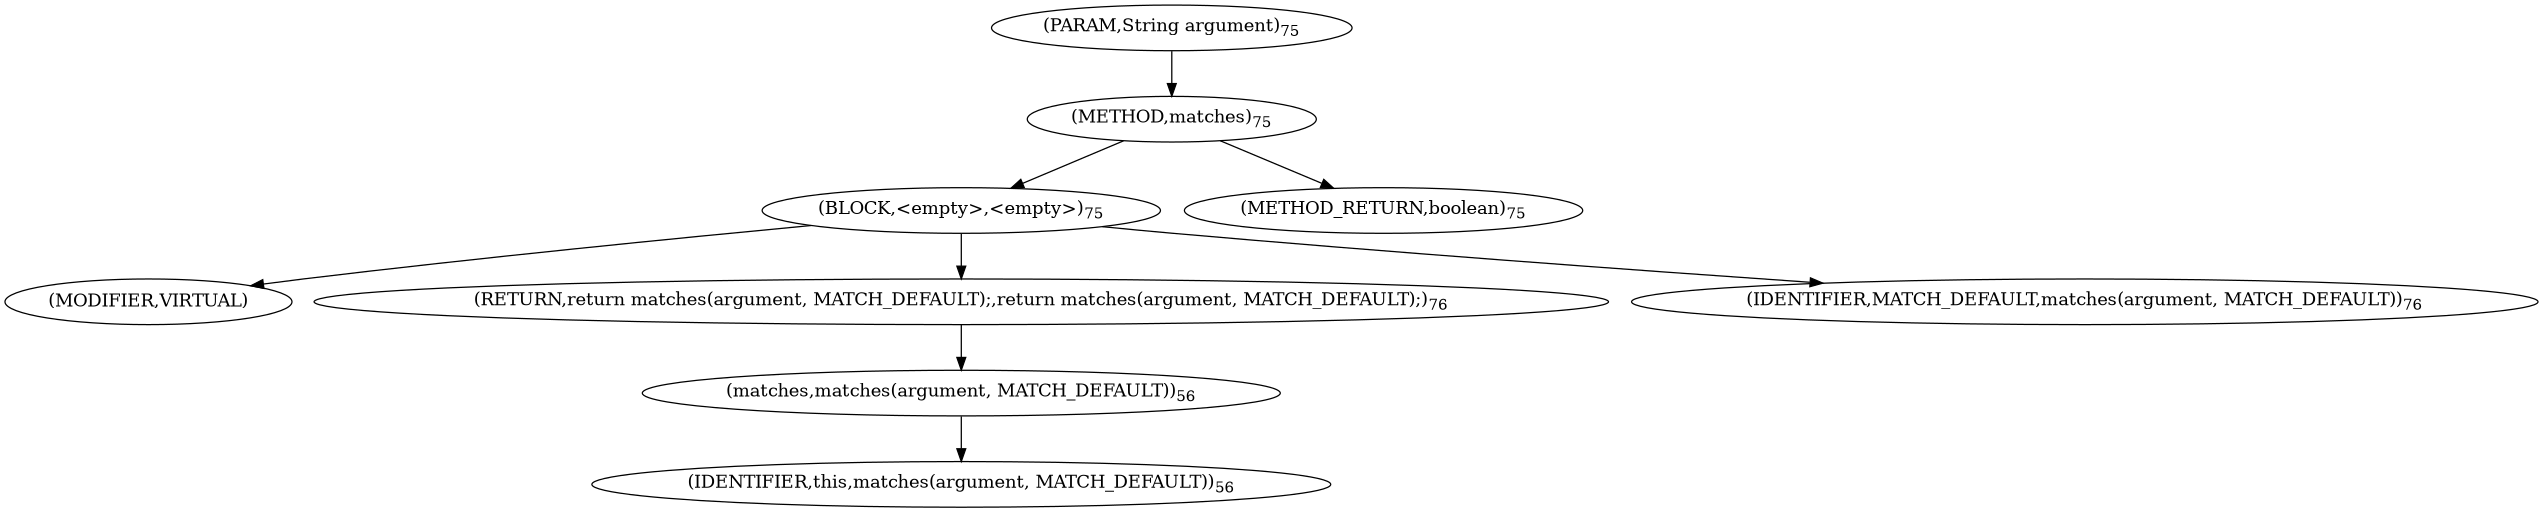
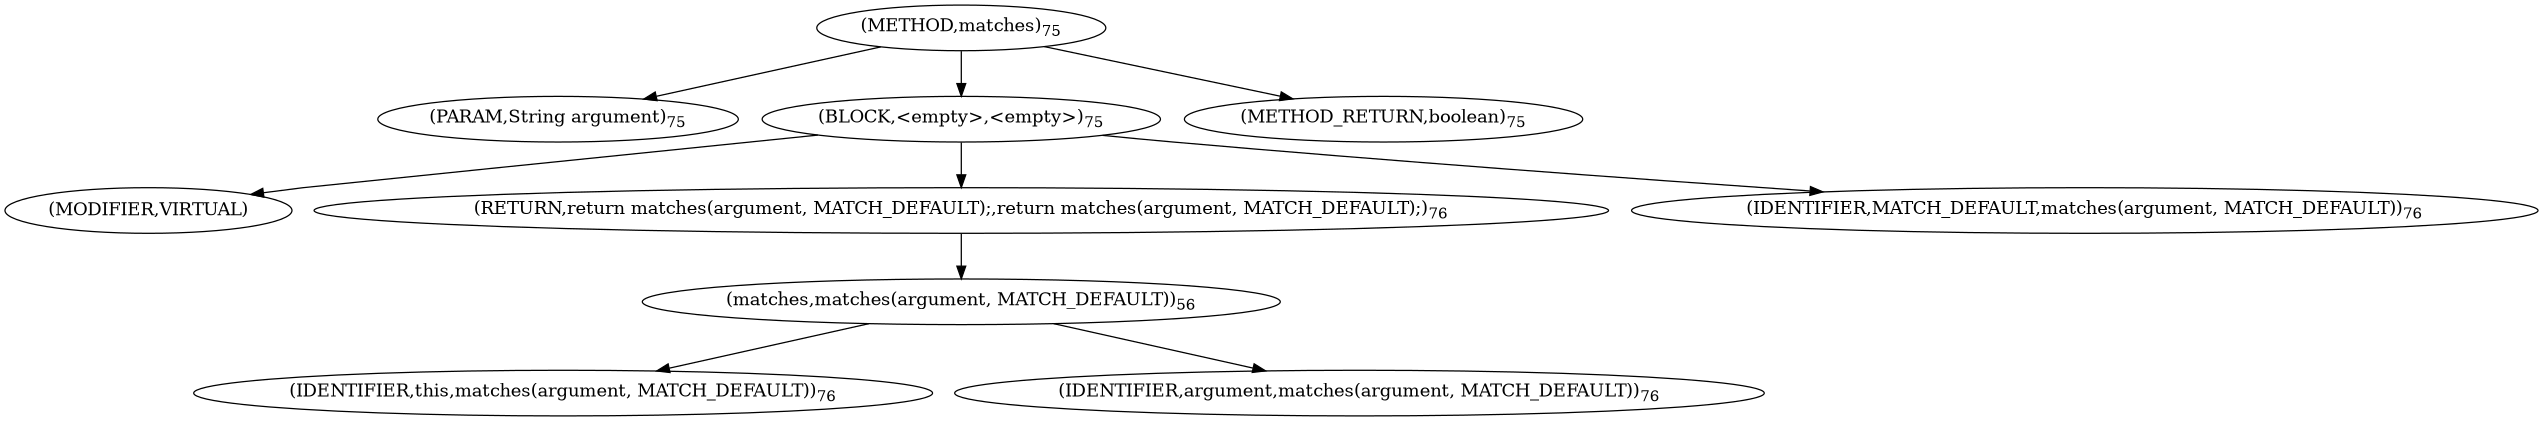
(1172, 67) -> (769, 72)
none -> (1359, 393)
(1225, 482) -> (827, 391)
